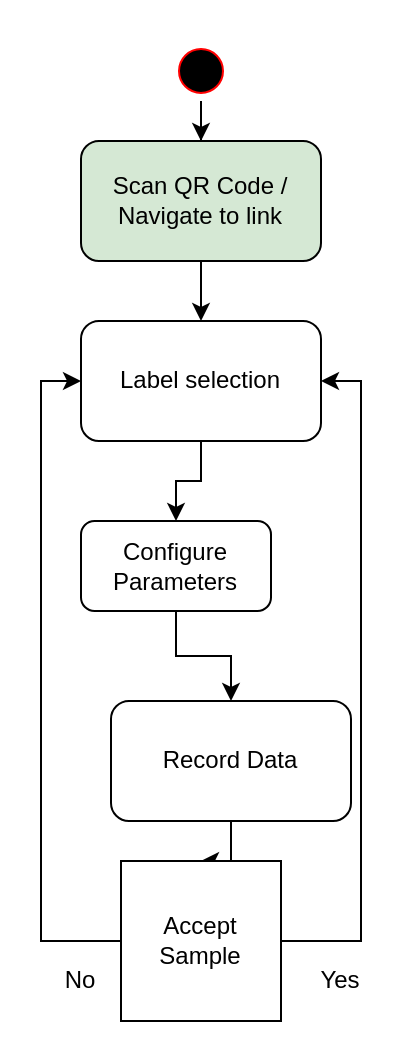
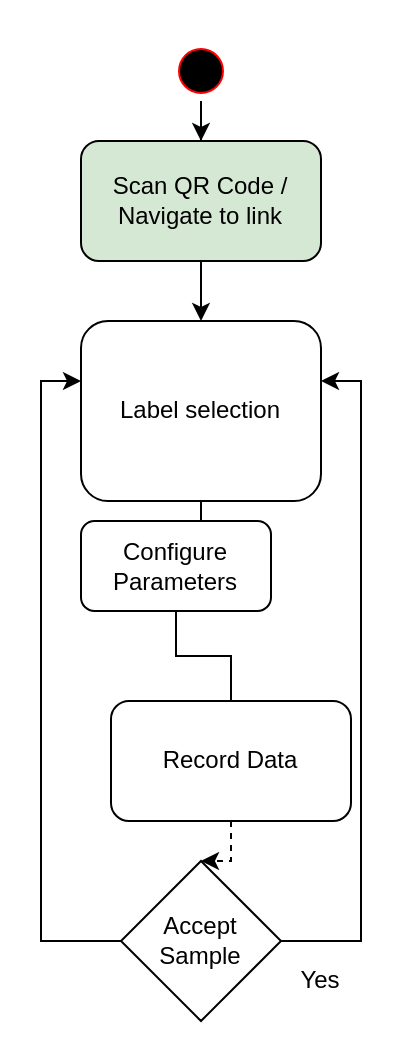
(201, 381) -> (201, 411)
(231, 686) -> (231, 691)
(231, 851) -> (231, 851)
(201, 941) -> (201, 941)
(81, 981) -> none
(341, 981) -> (321, 981)
